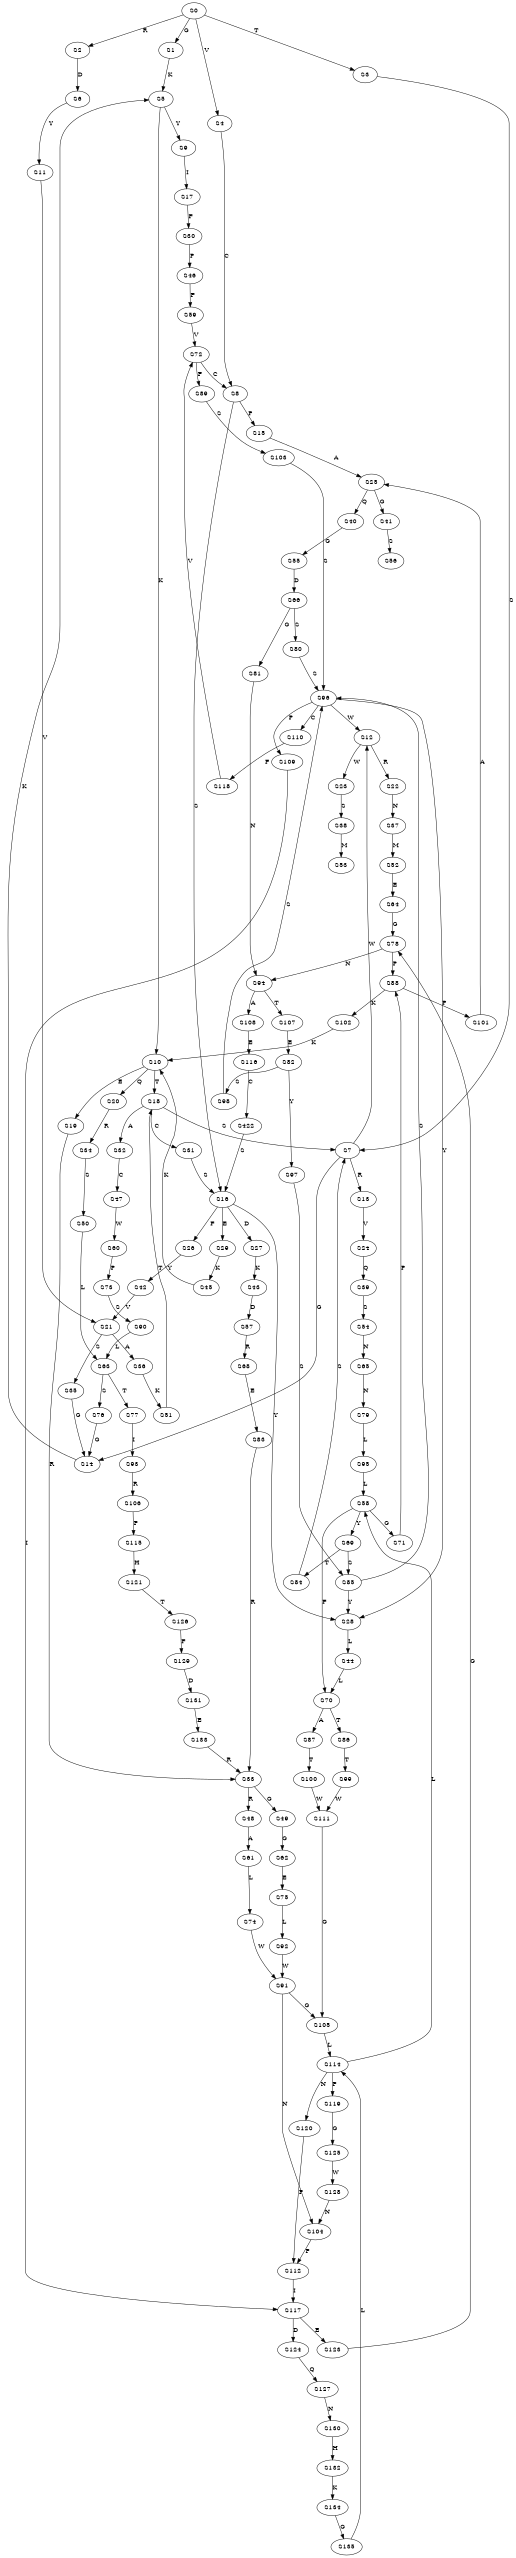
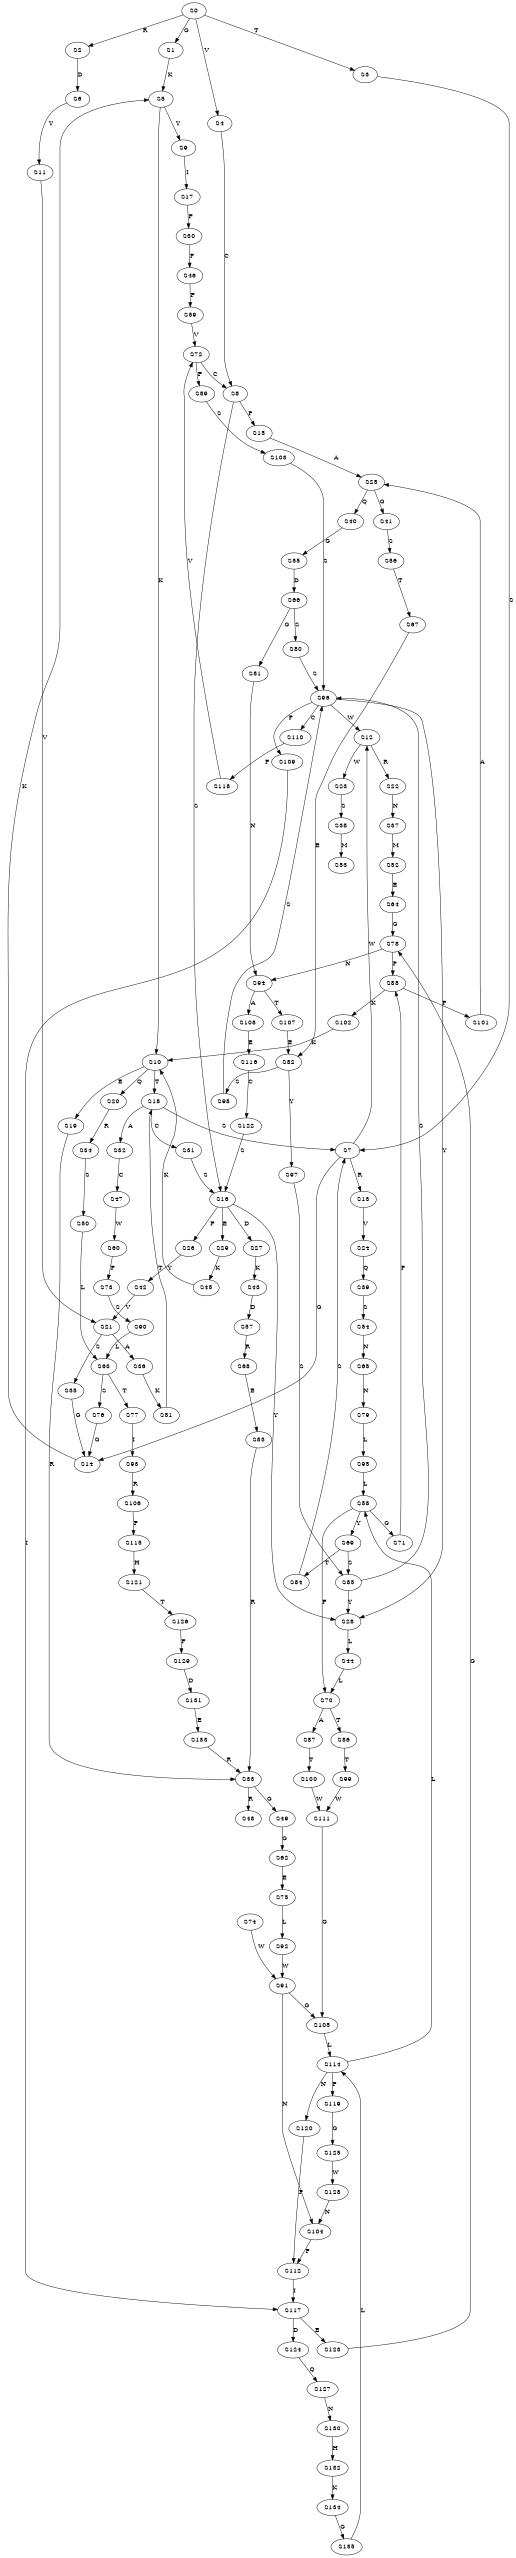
none -> (413, 625)
(246, 1126) -> (246, 1126)
(248, 1858) -> none
